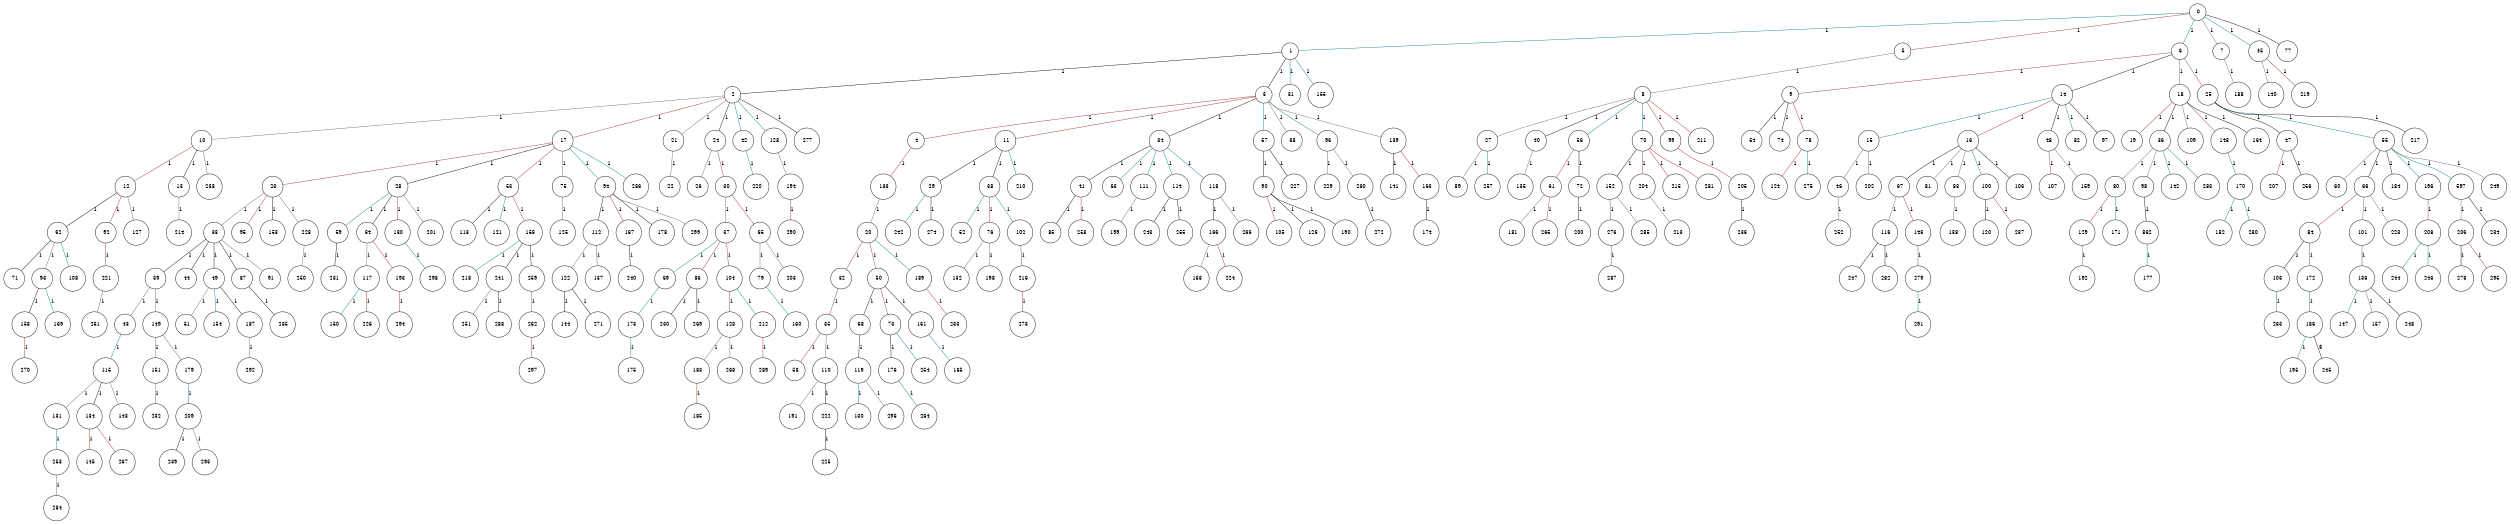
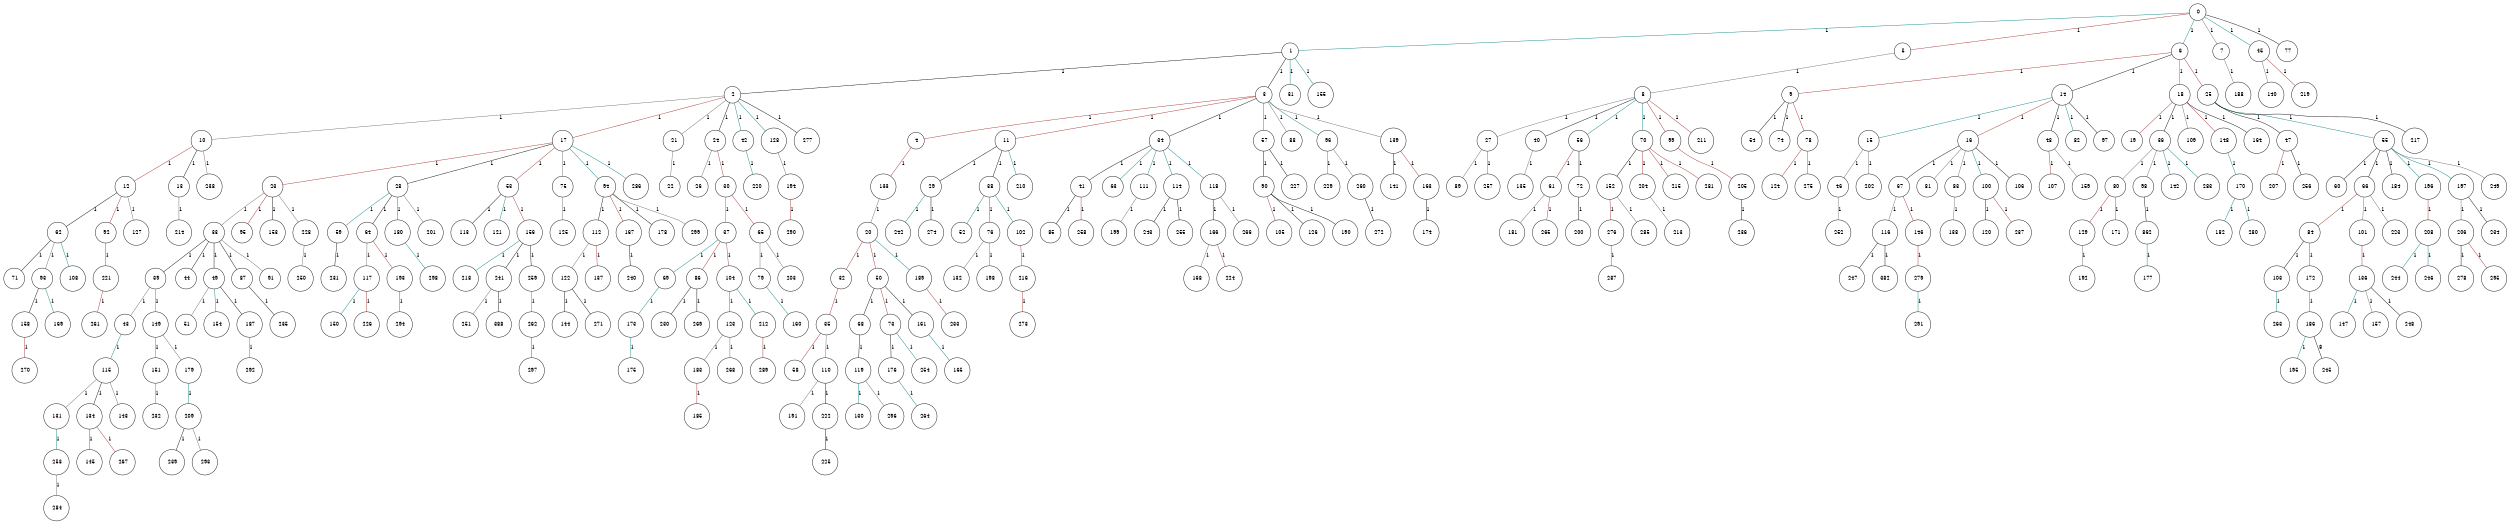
(2360, 164) -> (2360, 164)
(2461, 187) -> (2461, 187)
(1885, 279) -> (1885, 279)
(499, 325) -> (499, 325)
